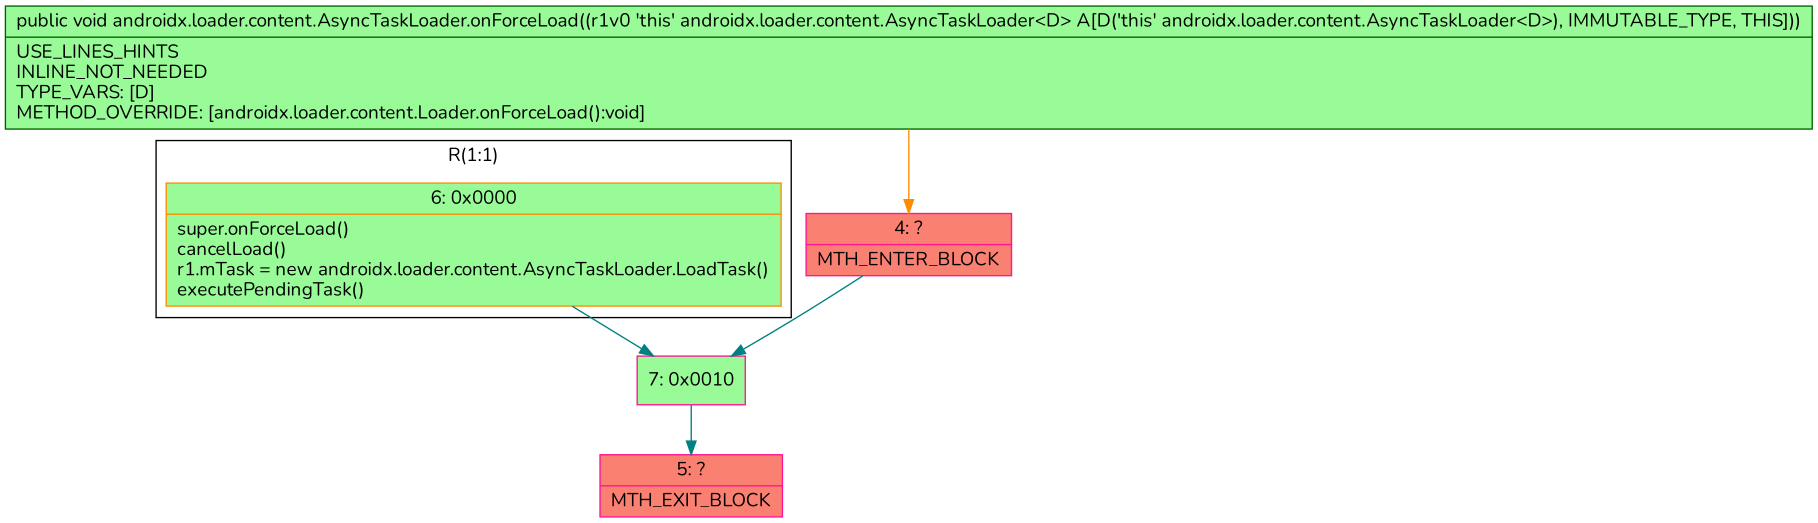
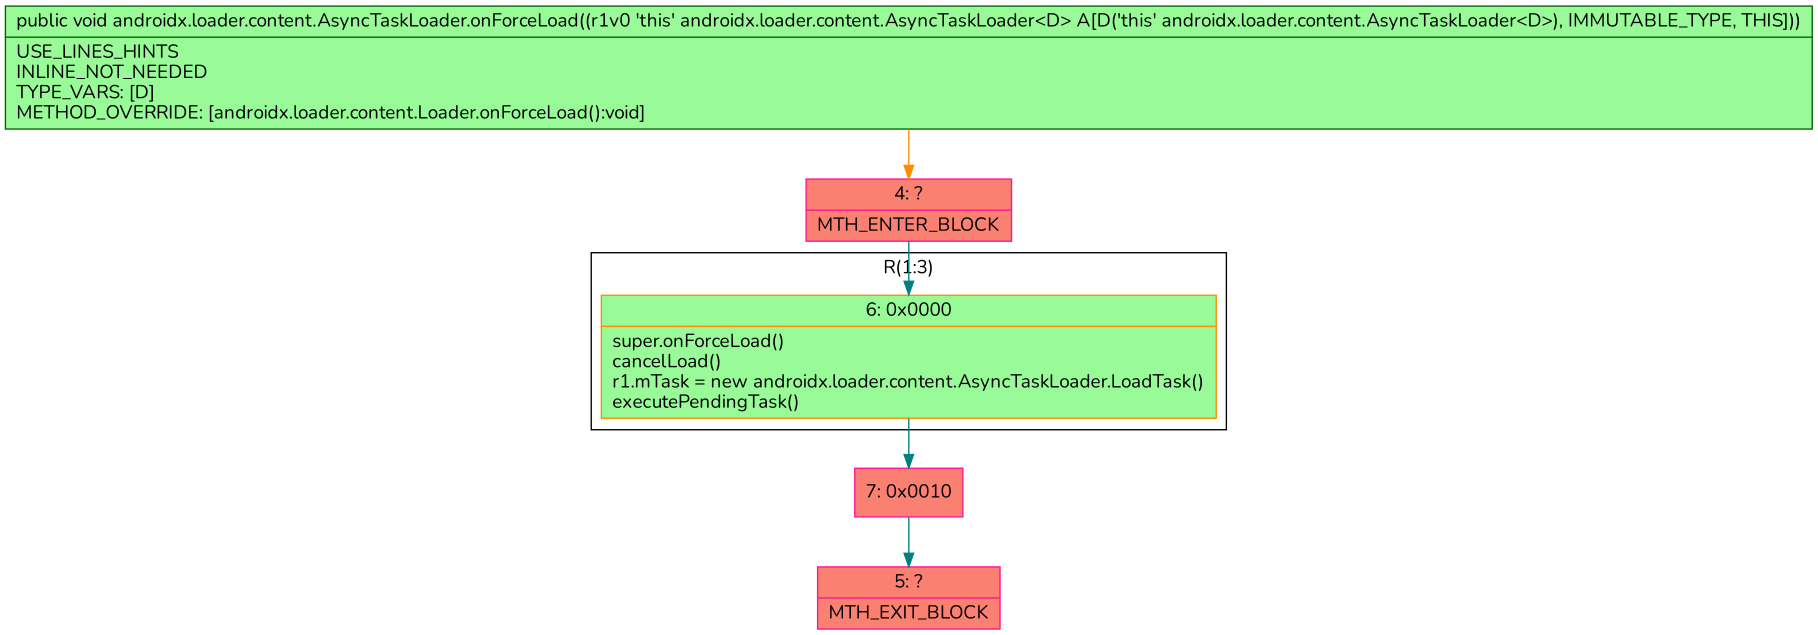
(474, 156) -> (909, 268)
(804, 313) -> (909, 261)
(691, 380) -> (909, 493)
